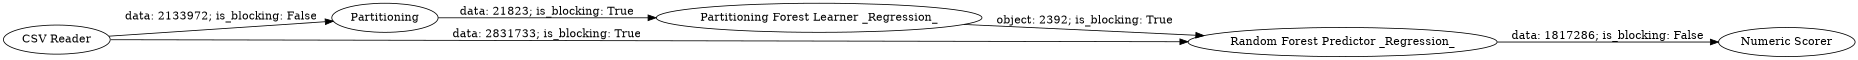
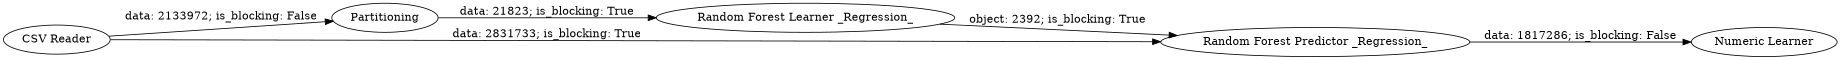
(819, 18) -> (805, 18)
(1787, 42) -> (1764, 42)
